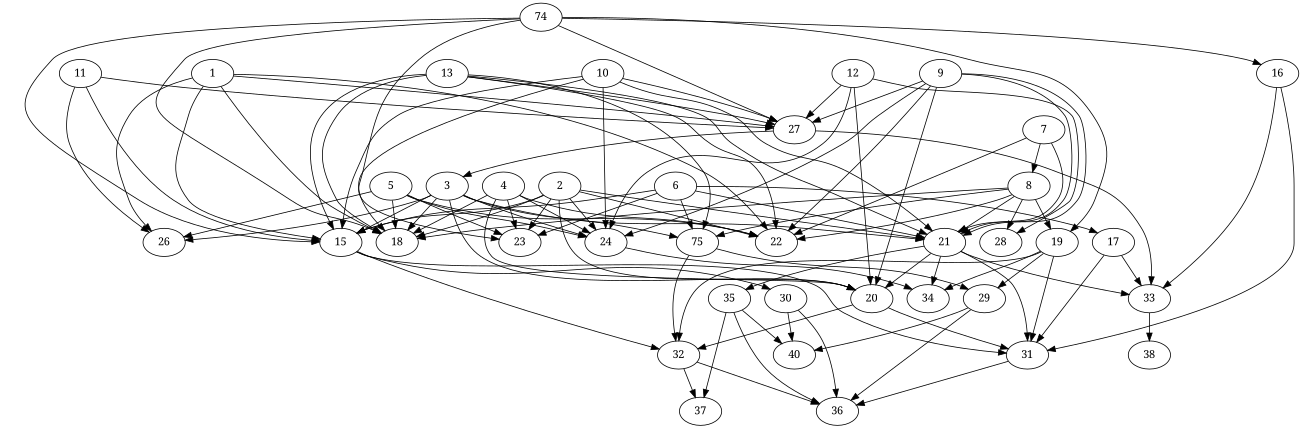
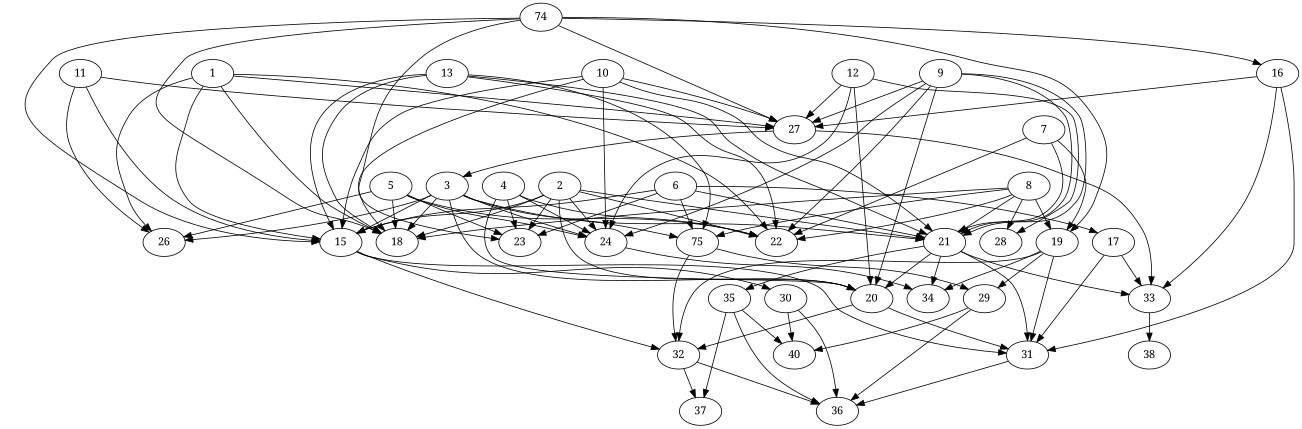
(618, 97) -> (1018, 104)
(1037, 154) -> (1083, 200)
(469, 205) -> none
